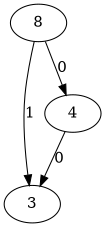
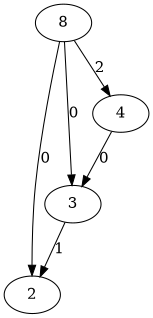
(63, 68) -> (100, 68)
(30, 114) -> (74, 114)
none -> (32, 295)
